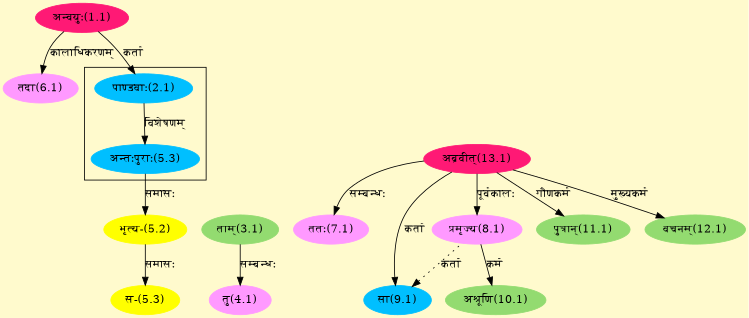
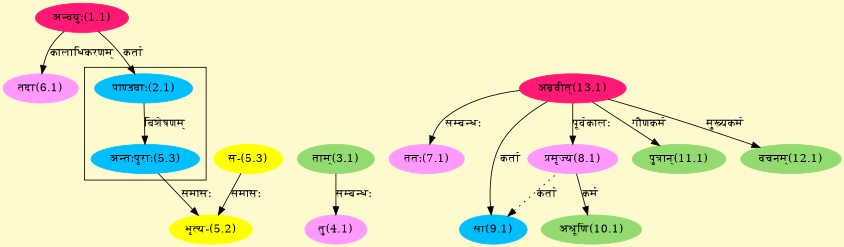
(145, 261) -> (232, 191)
